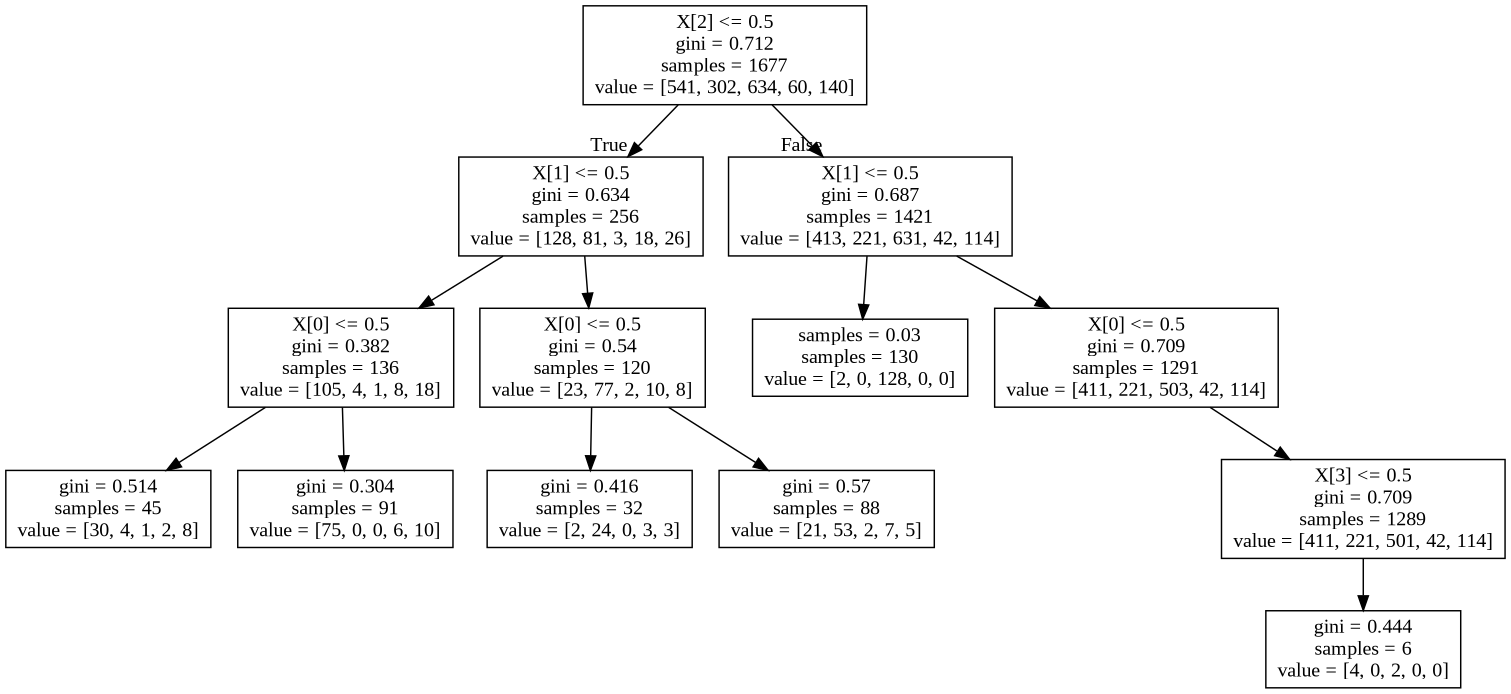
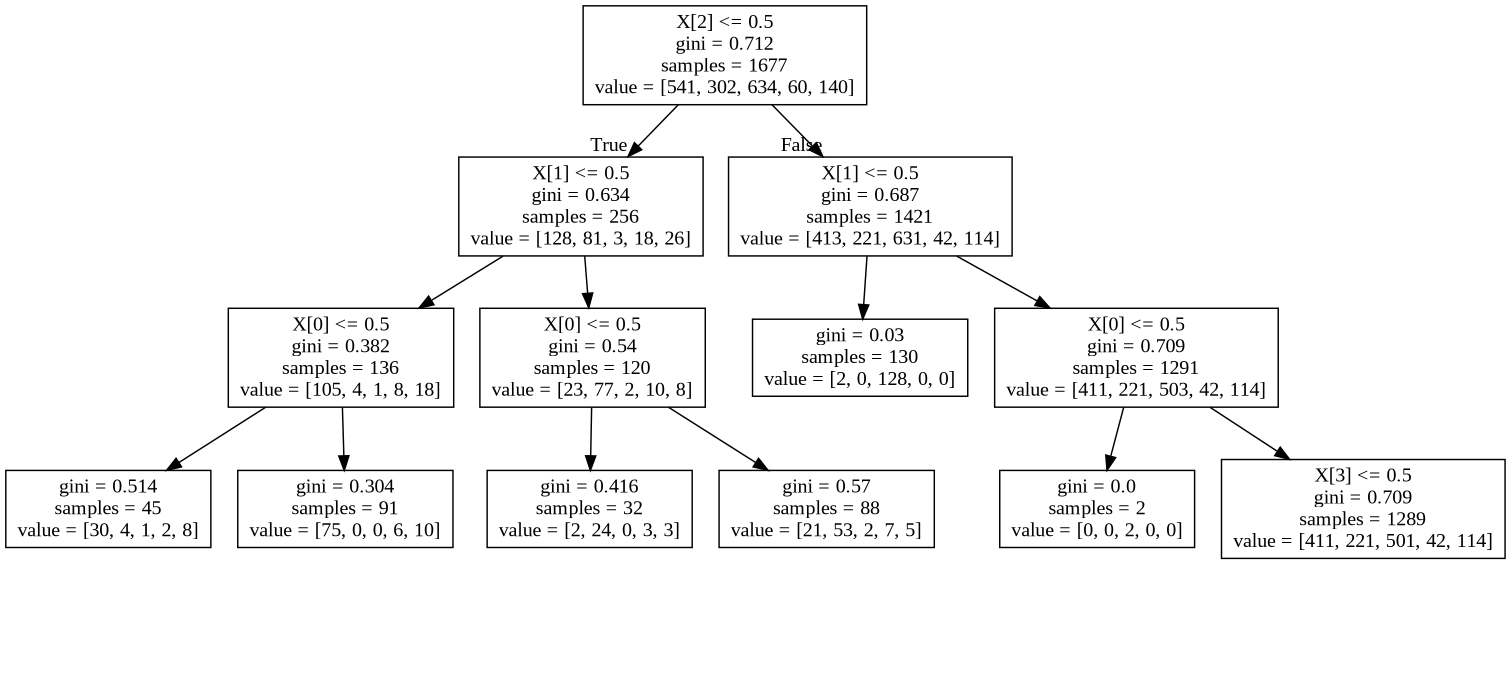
(860, 358) -> (860, 358)
none -> (1097, 509)
(1363, 649) -> none
